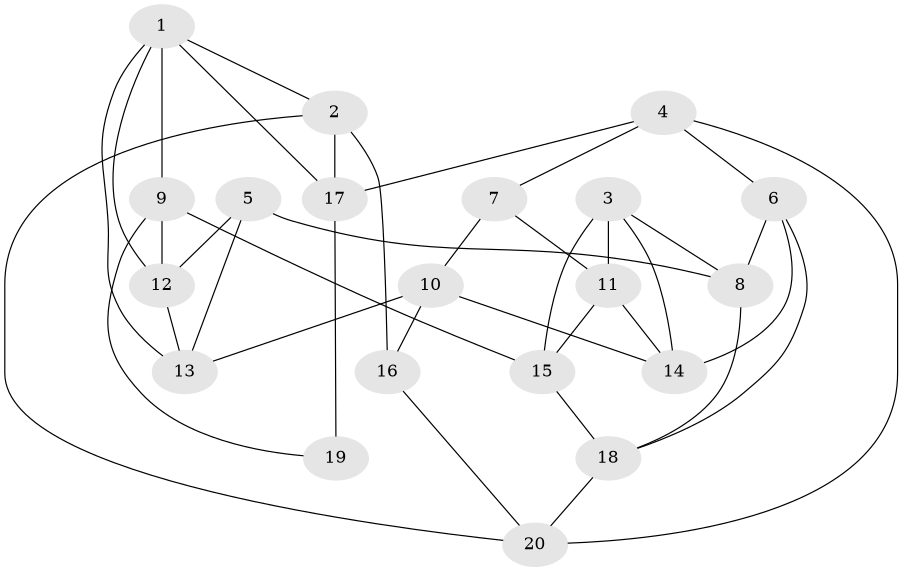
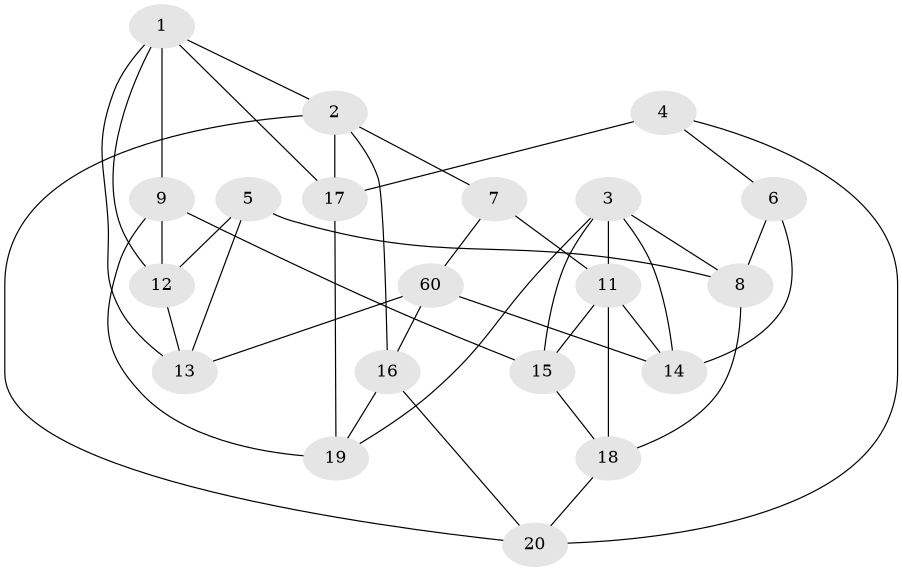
(579, 156) -> (414, 156)
(431, 286) -> (431, 286)
none -> (488, 333)
(773, 366) -> (608, 372)
none -> (362, 415)
